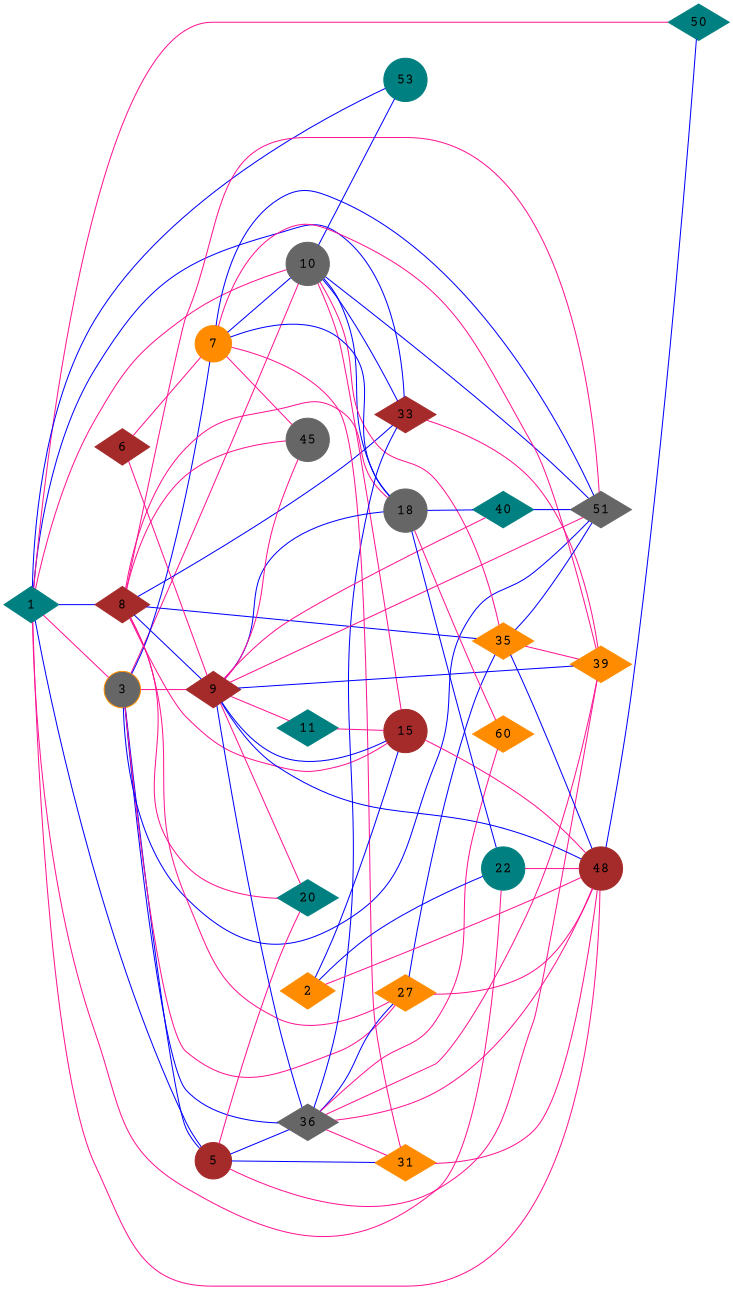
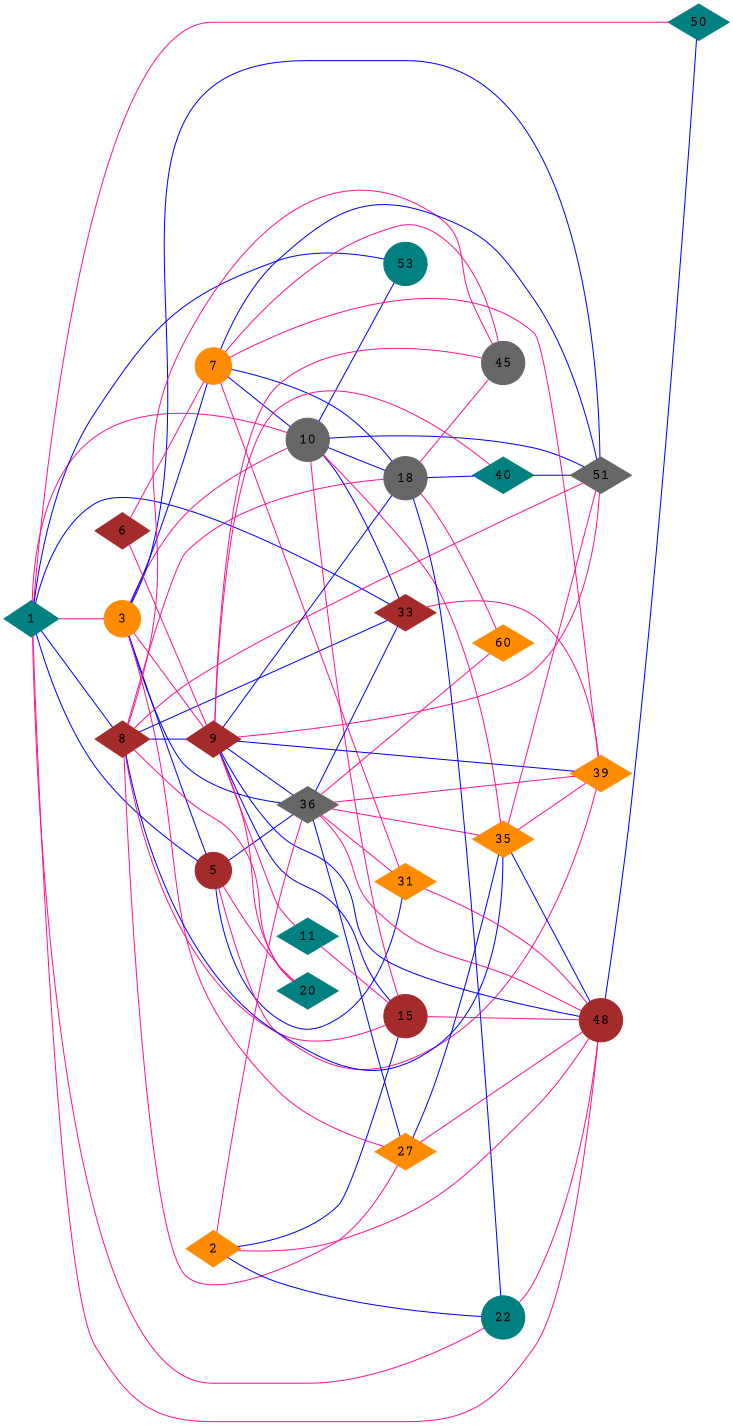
none -> (454, 421)
(556, 578) -> (550, 666)
(122, 690) -> (122, 619)
none -> (405, 822)
none -> (253, 1025)
